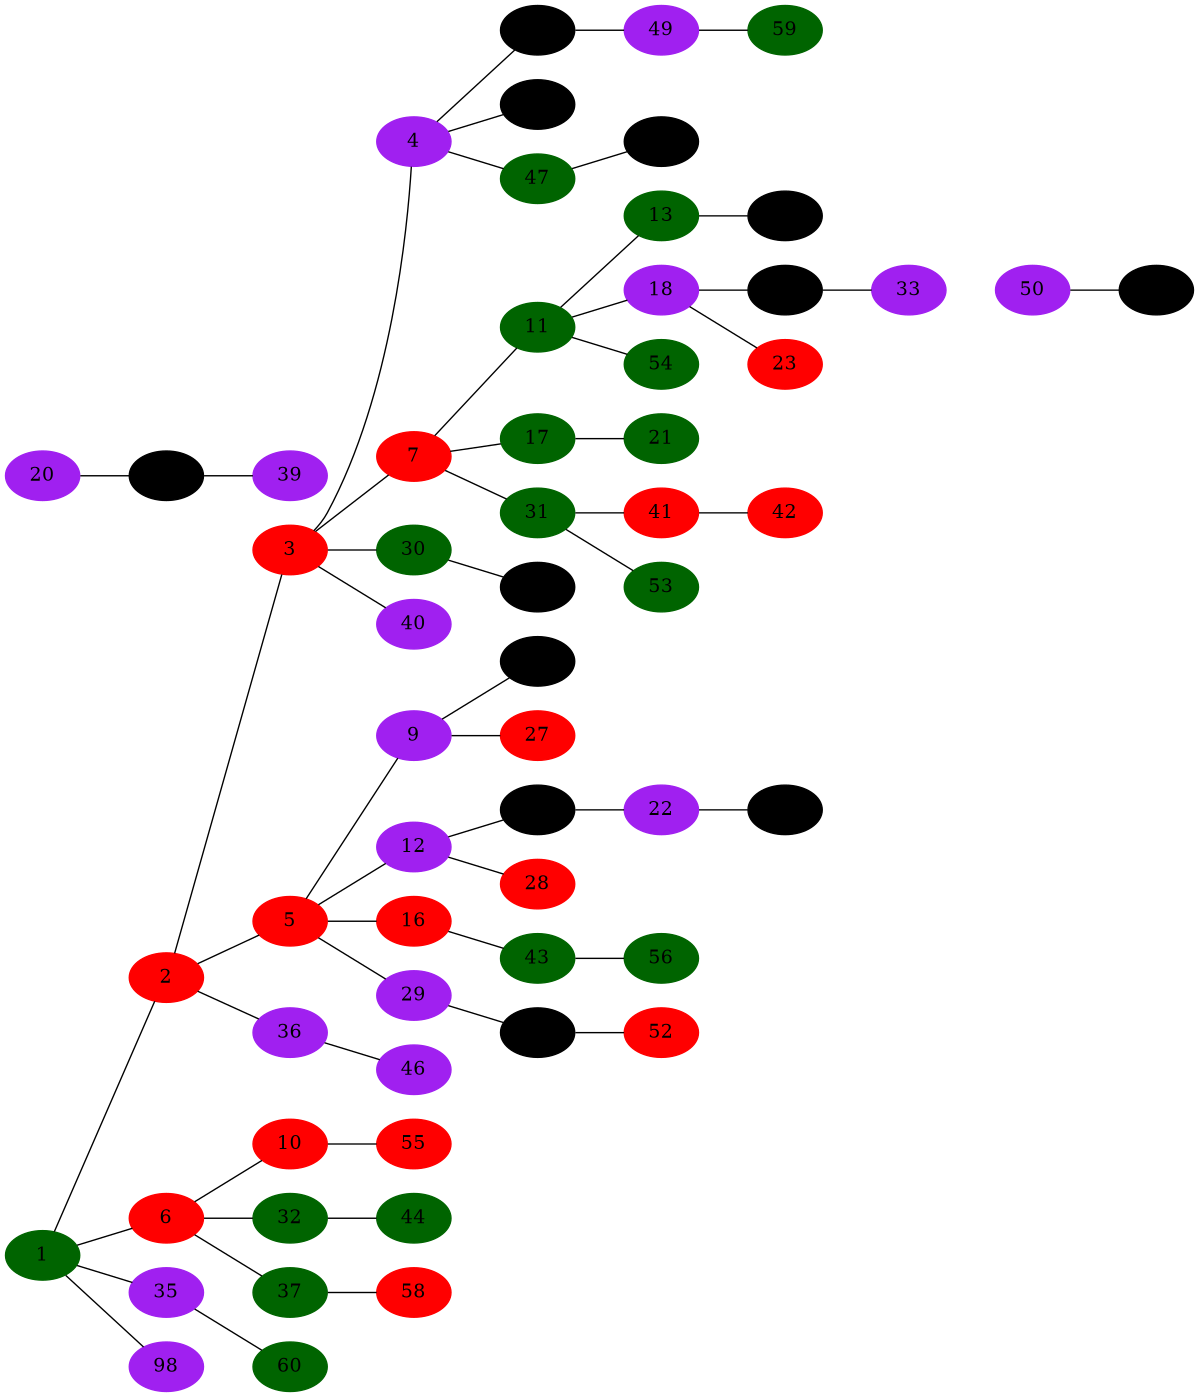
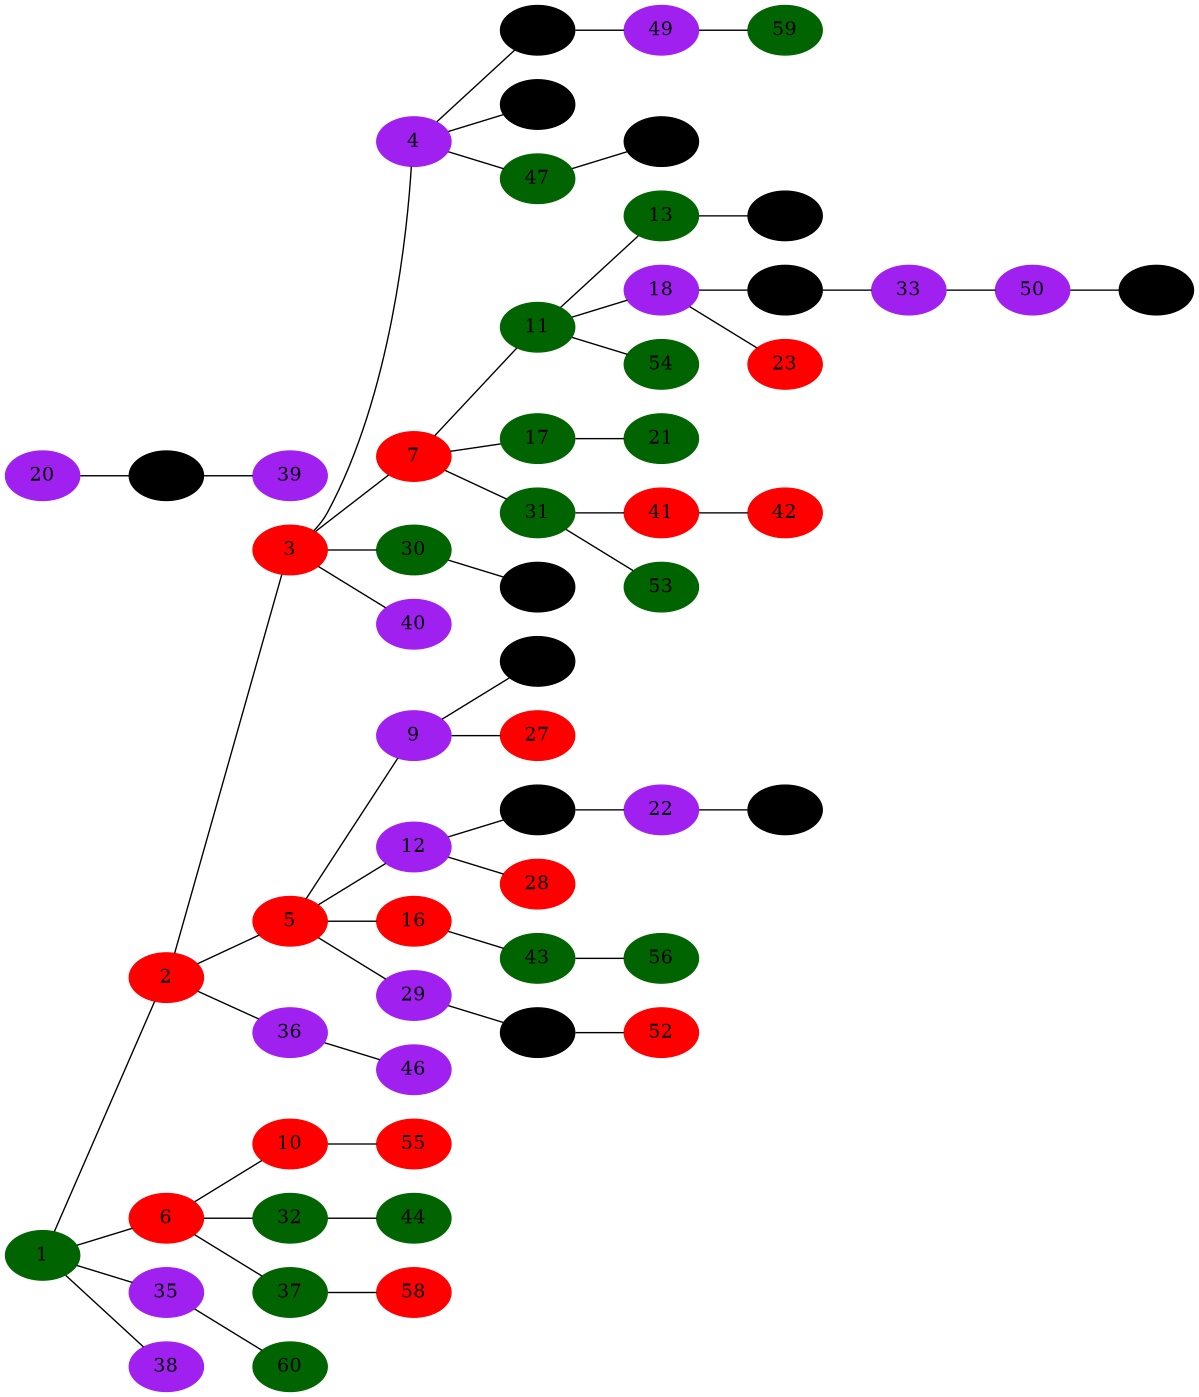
none -> (971, 290)
(166, 1367) -> (166, 1367)
